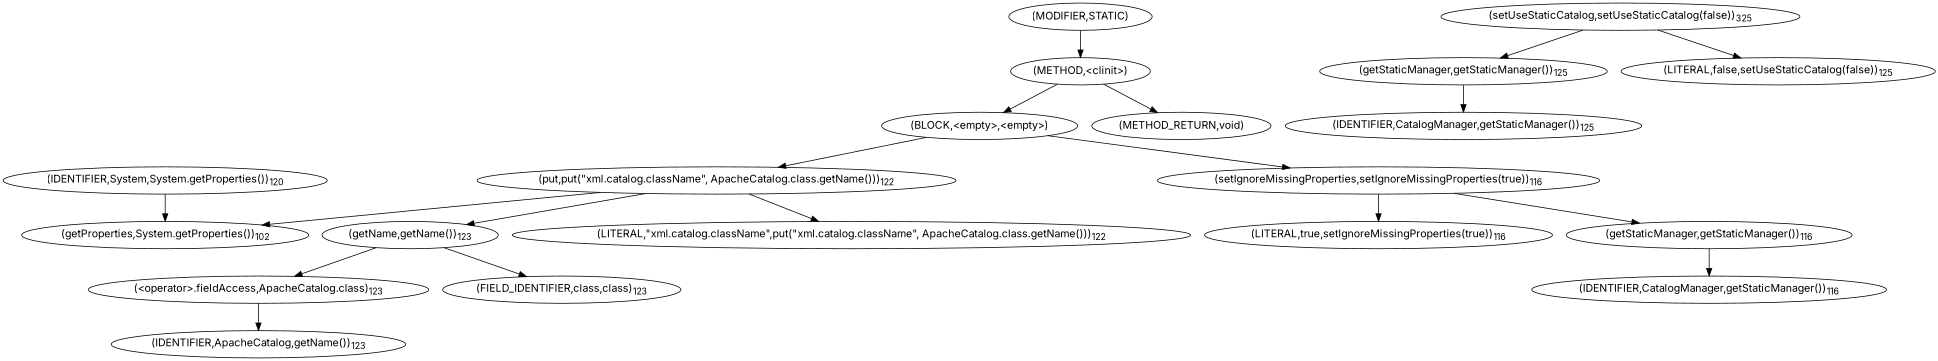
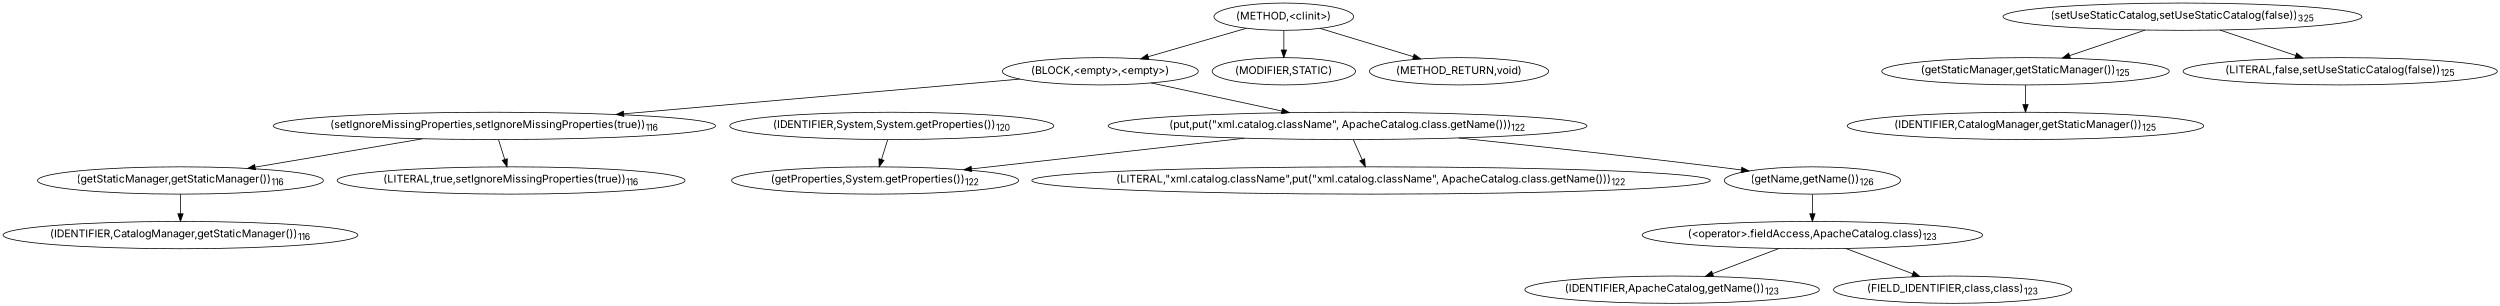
(1080, 40) -> (1284, 40)
(262, 234) -> (972, 179)
(465, 234) -> (1867, 179)
(482, 261) -> (1879, 261)
